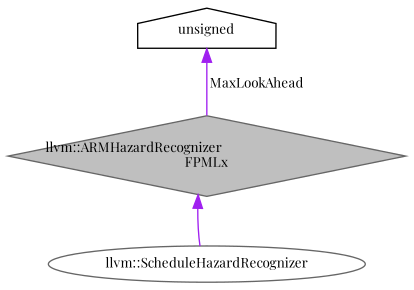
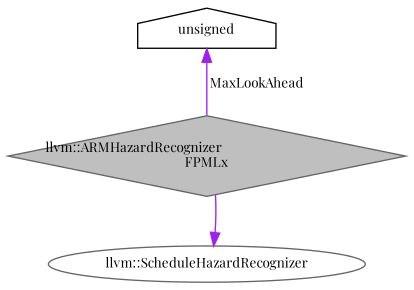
(198, 227) -> (216, 214)
